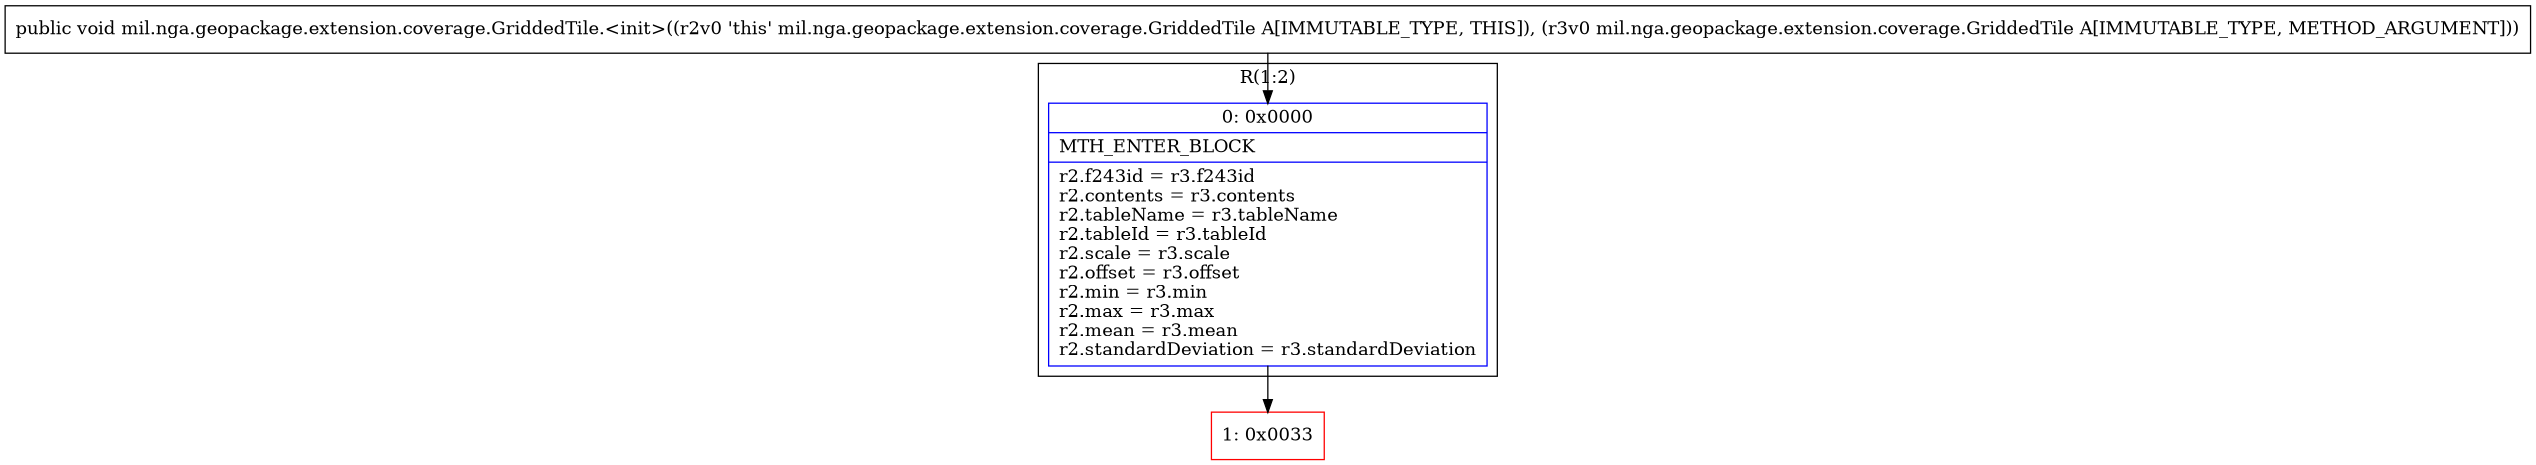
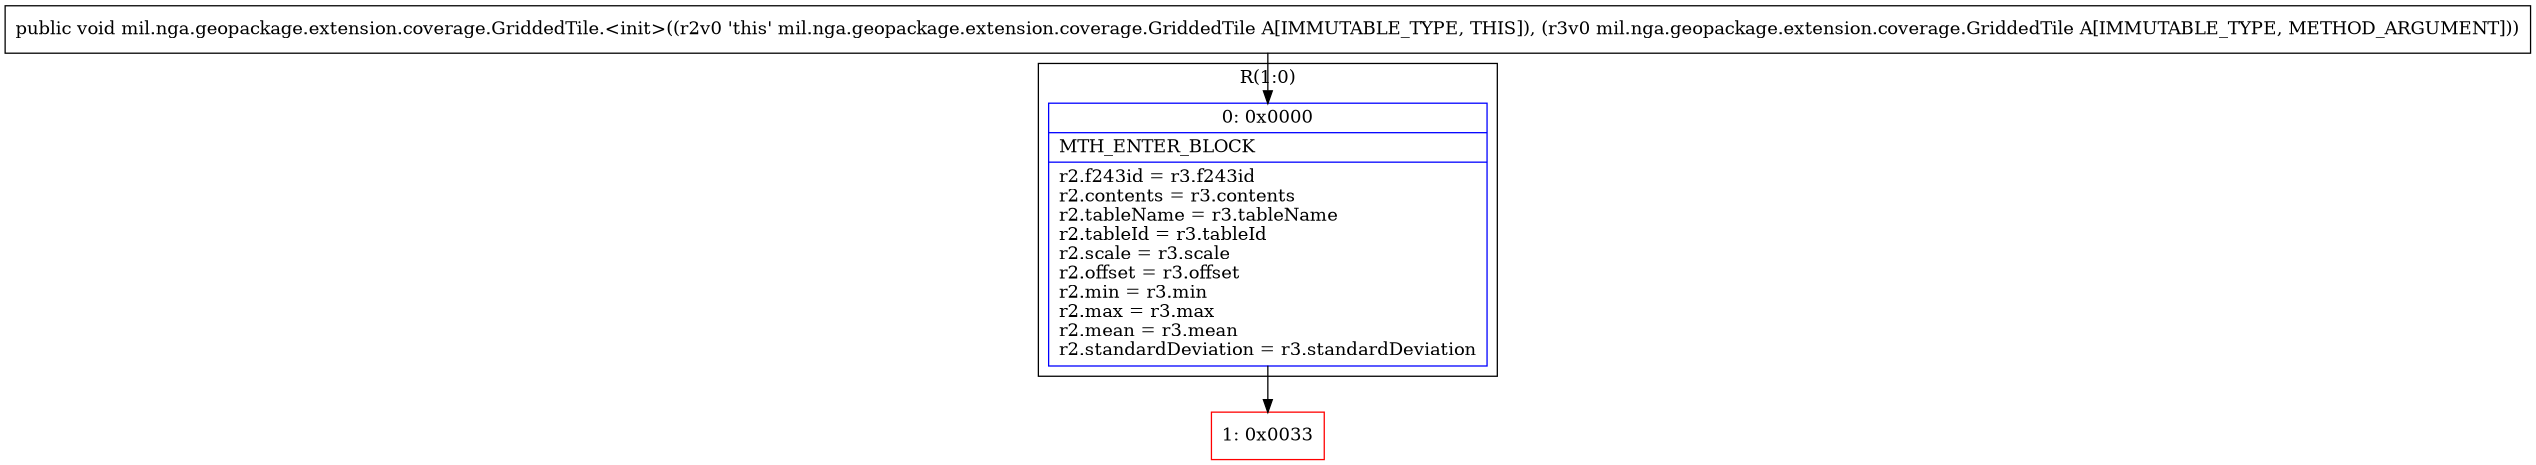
(1268, 78) -> (1268, 78)
